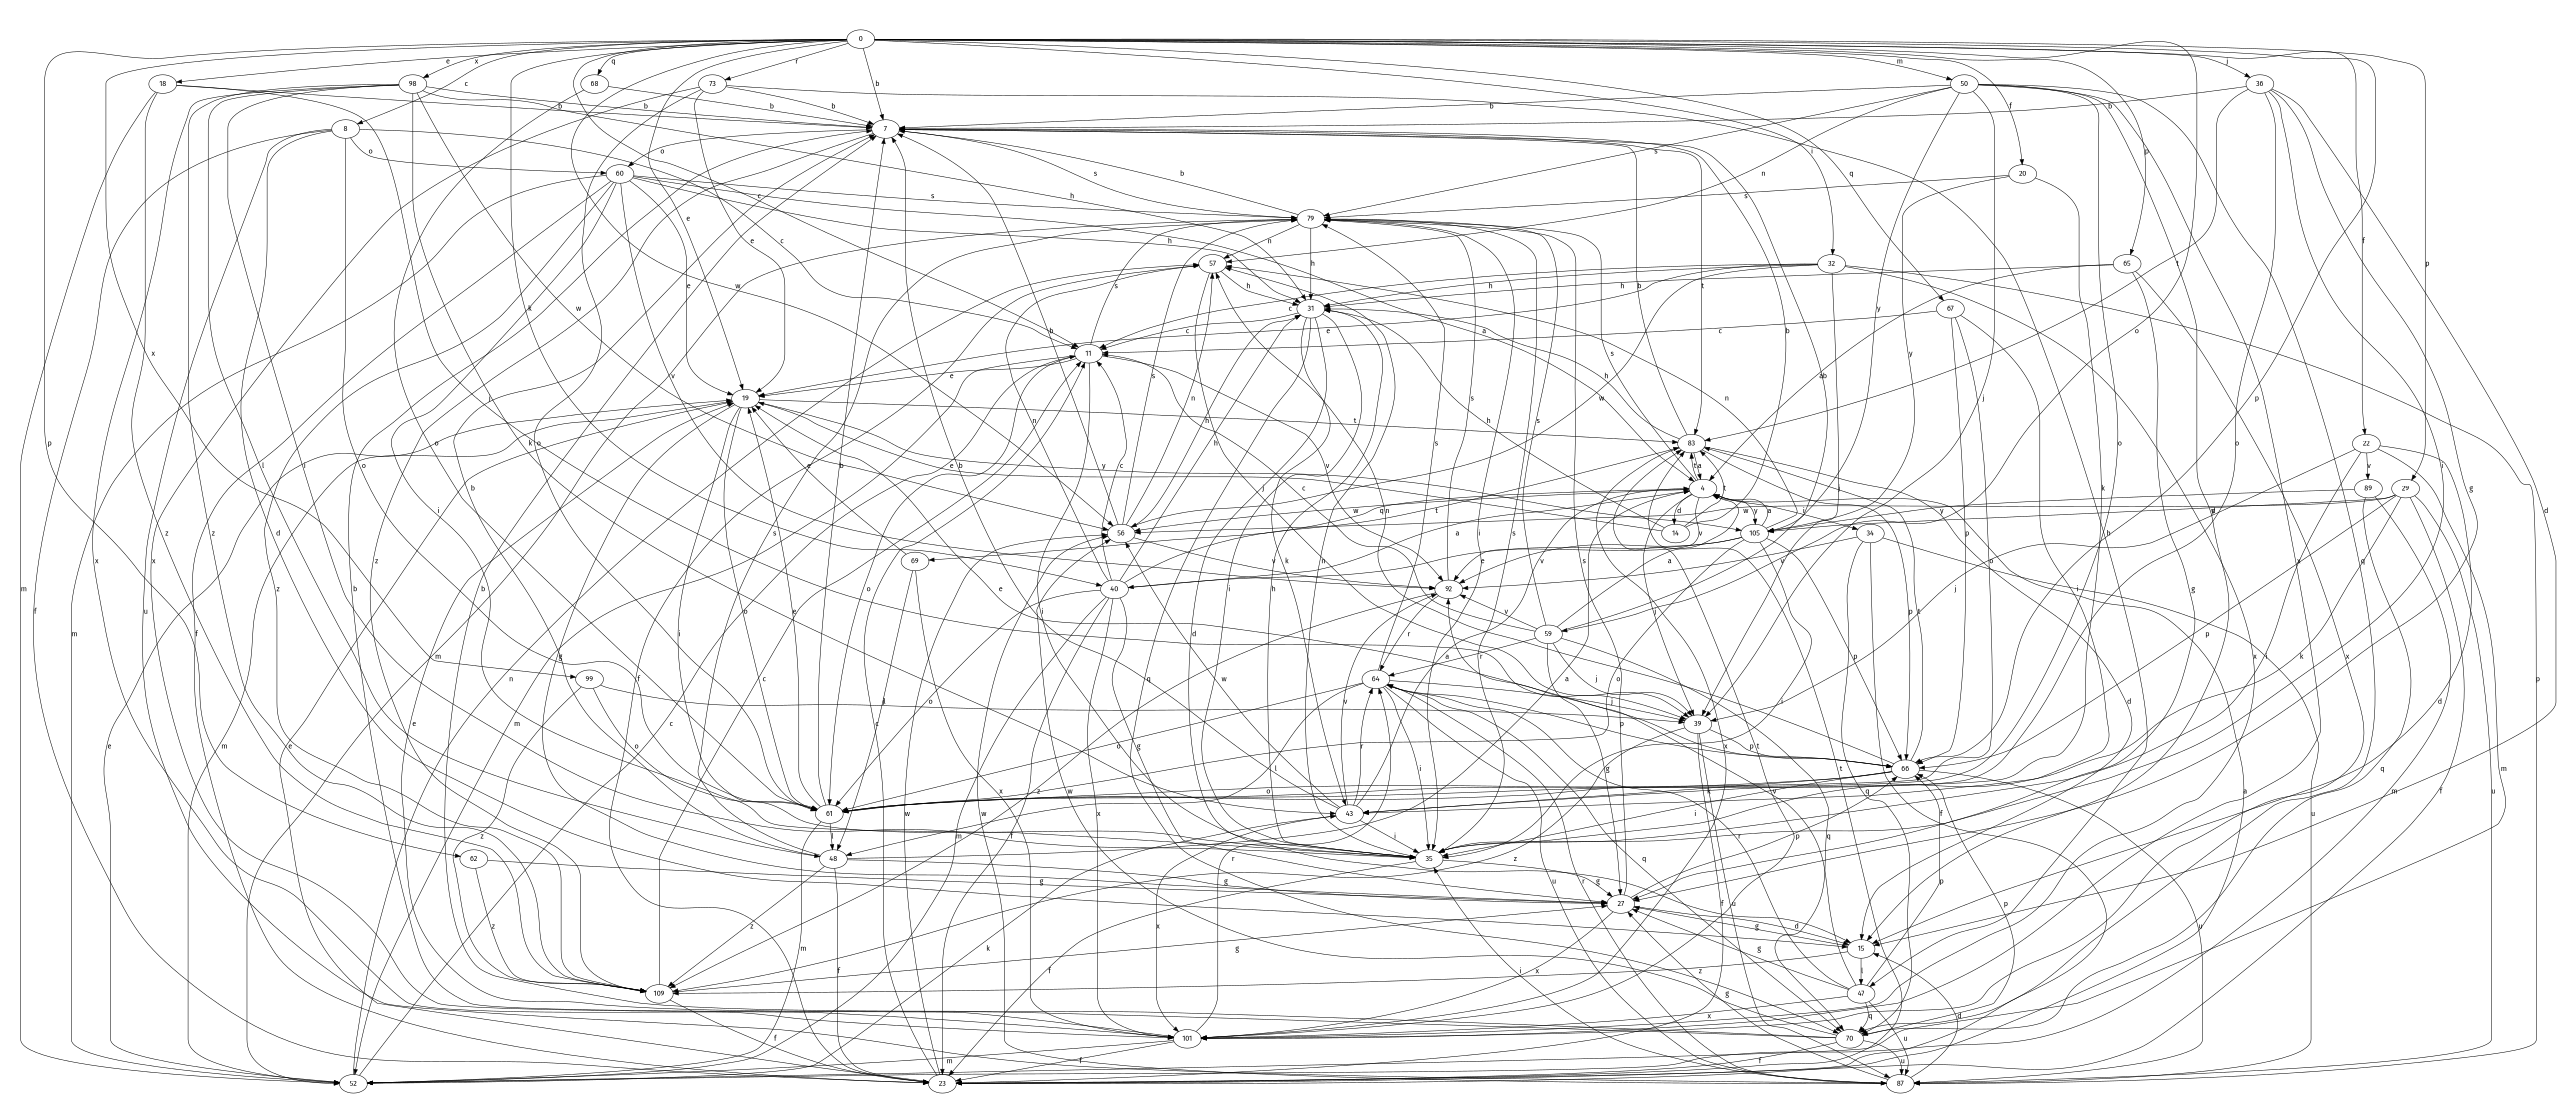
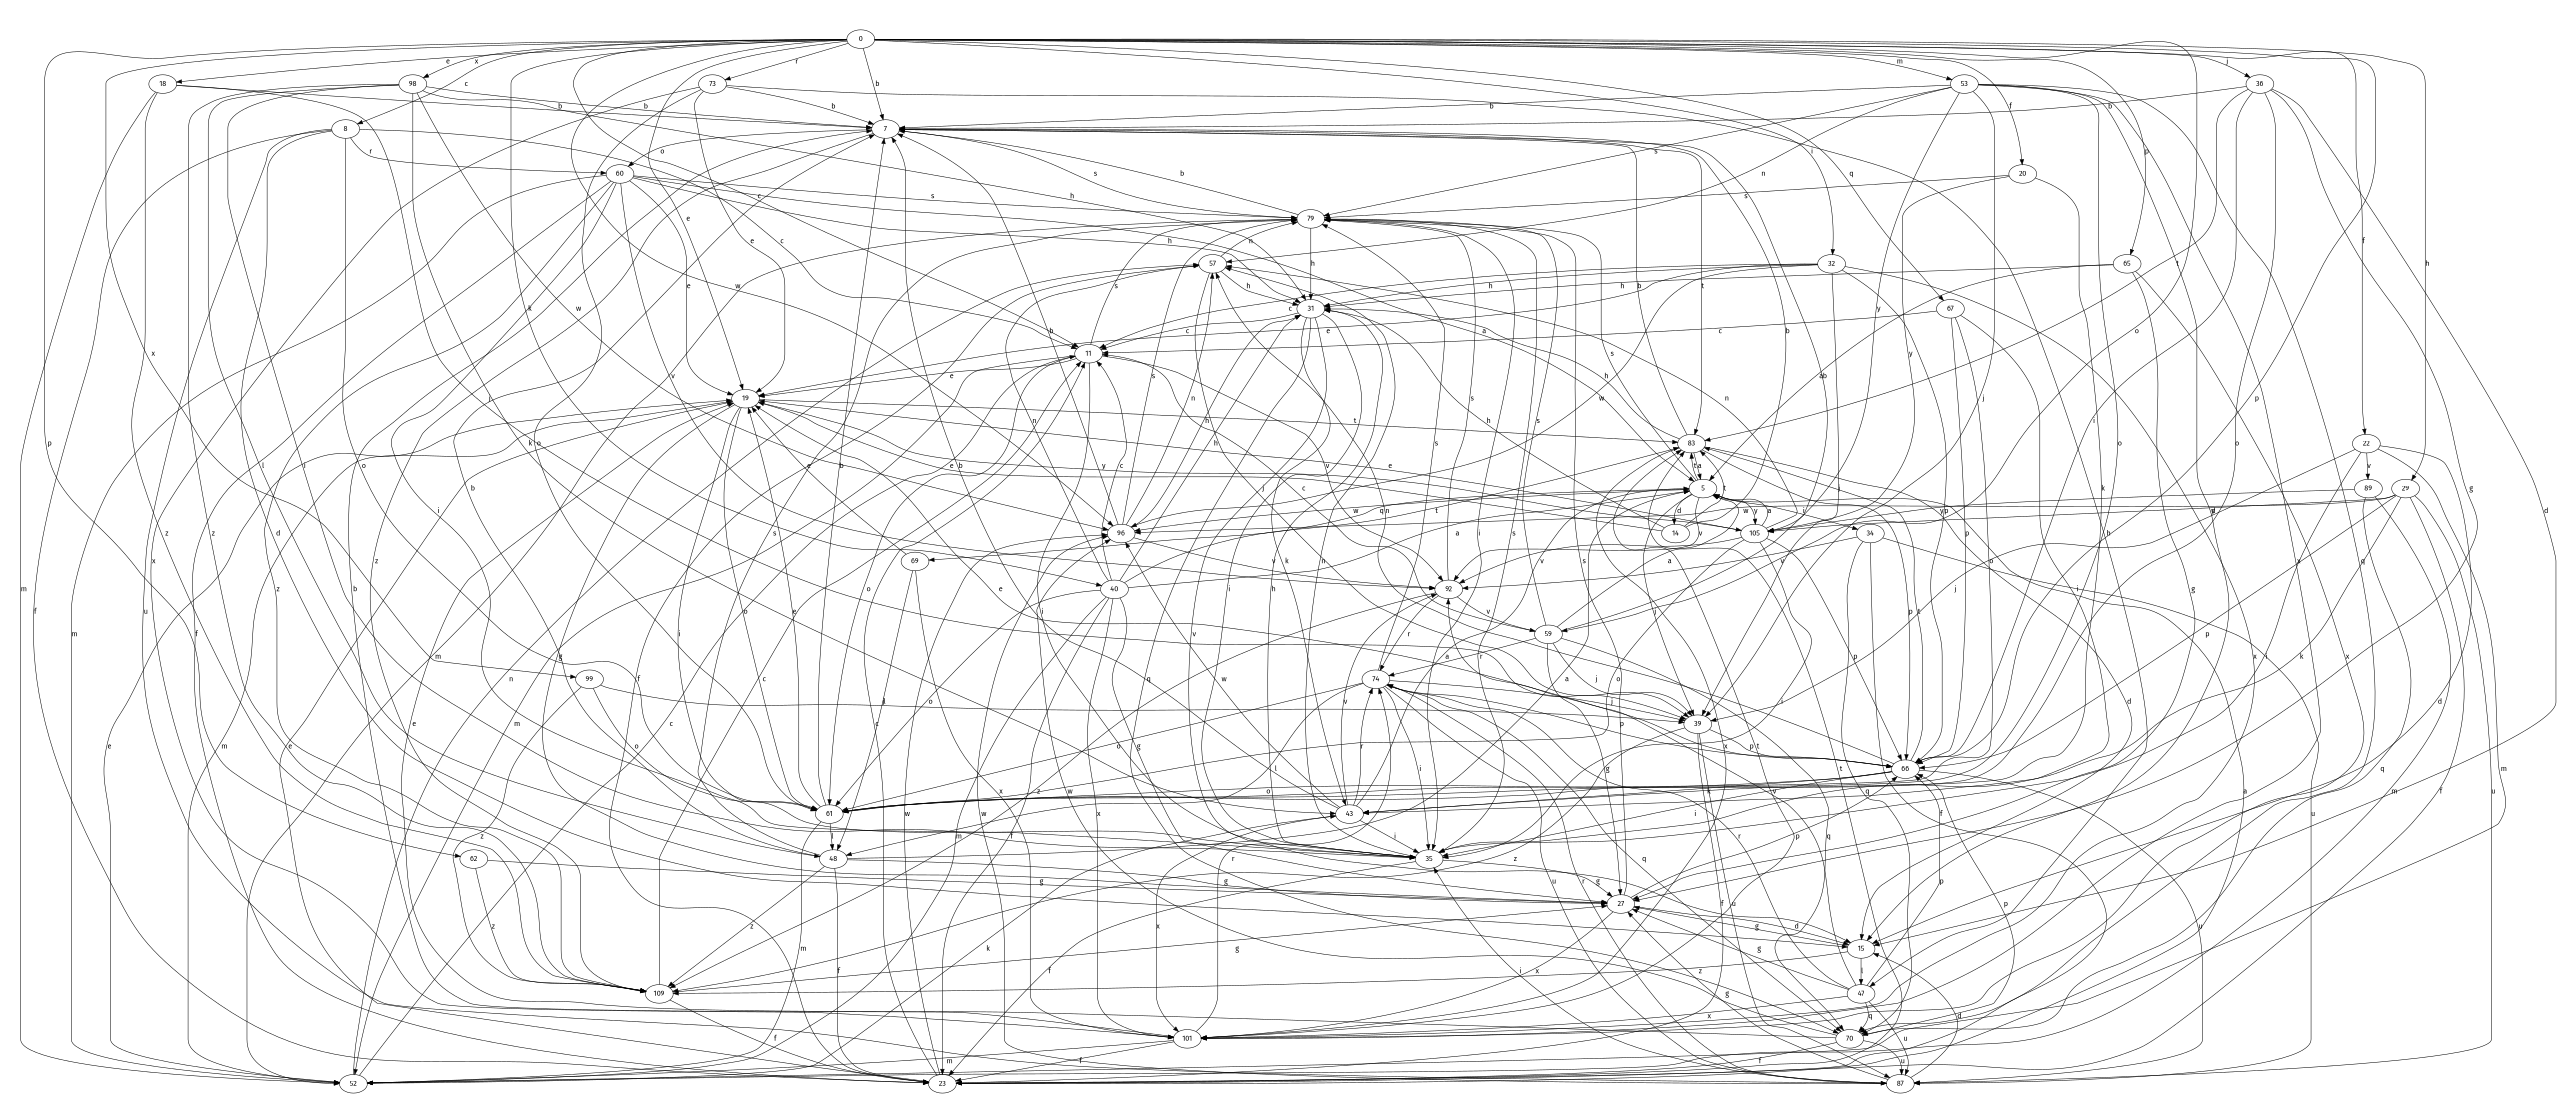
(595, 84) -> none
(1964, 84) -> (1964, 84)
(371, 151) -> (371, 151)
(1264, 240) -> (1254, 235)
(2428, 264) -> (2428, 264)
(1703, 489) -> (1703, 489)
(1121, 534) -> (1121, 534)
(1438, 560) -> (1279, 458)
(1501, 613) -> (1488, 616)
(1194, 634) -> (1194, 634)
(1376, 679) -> (1376, 679)
(2536, 707) -> (1945, 502)
(2219, 733) -> (2091, 422)
(223, 853) -> none
(659, 1005) -> none
